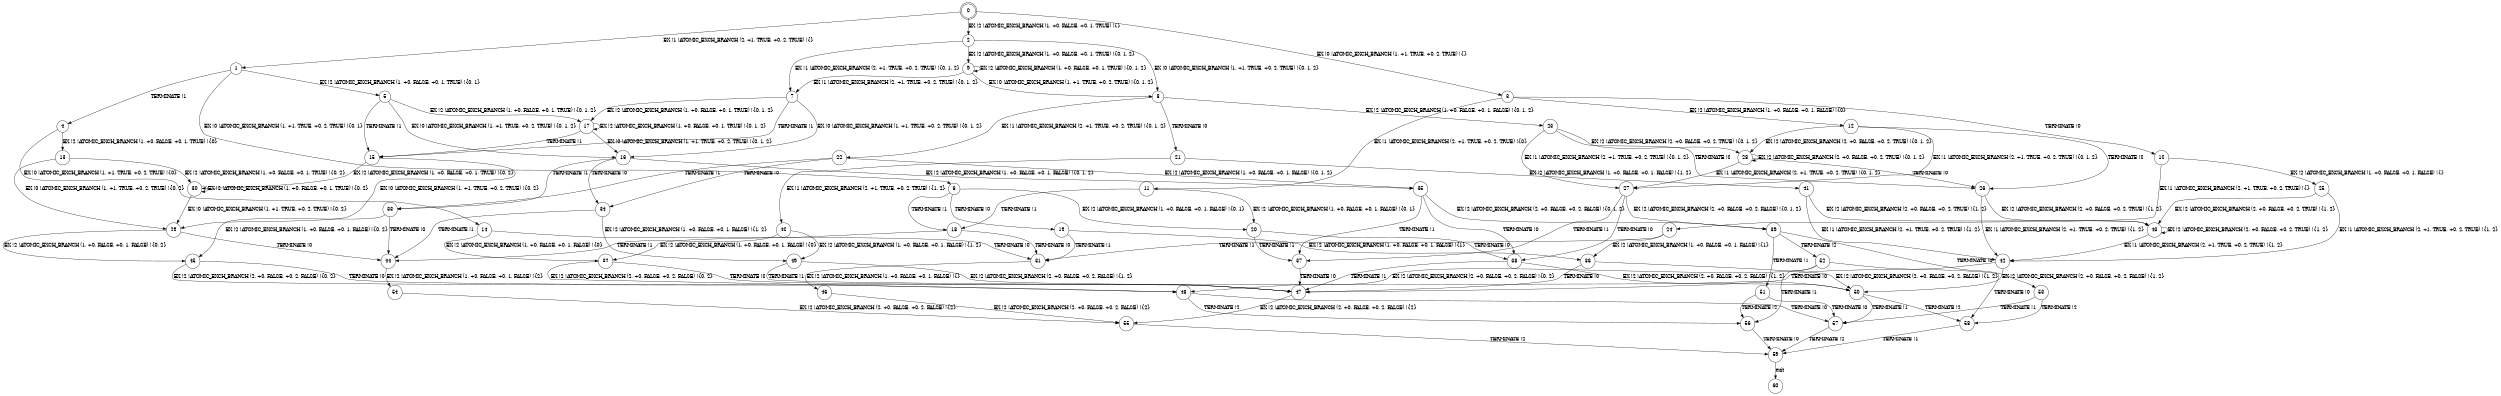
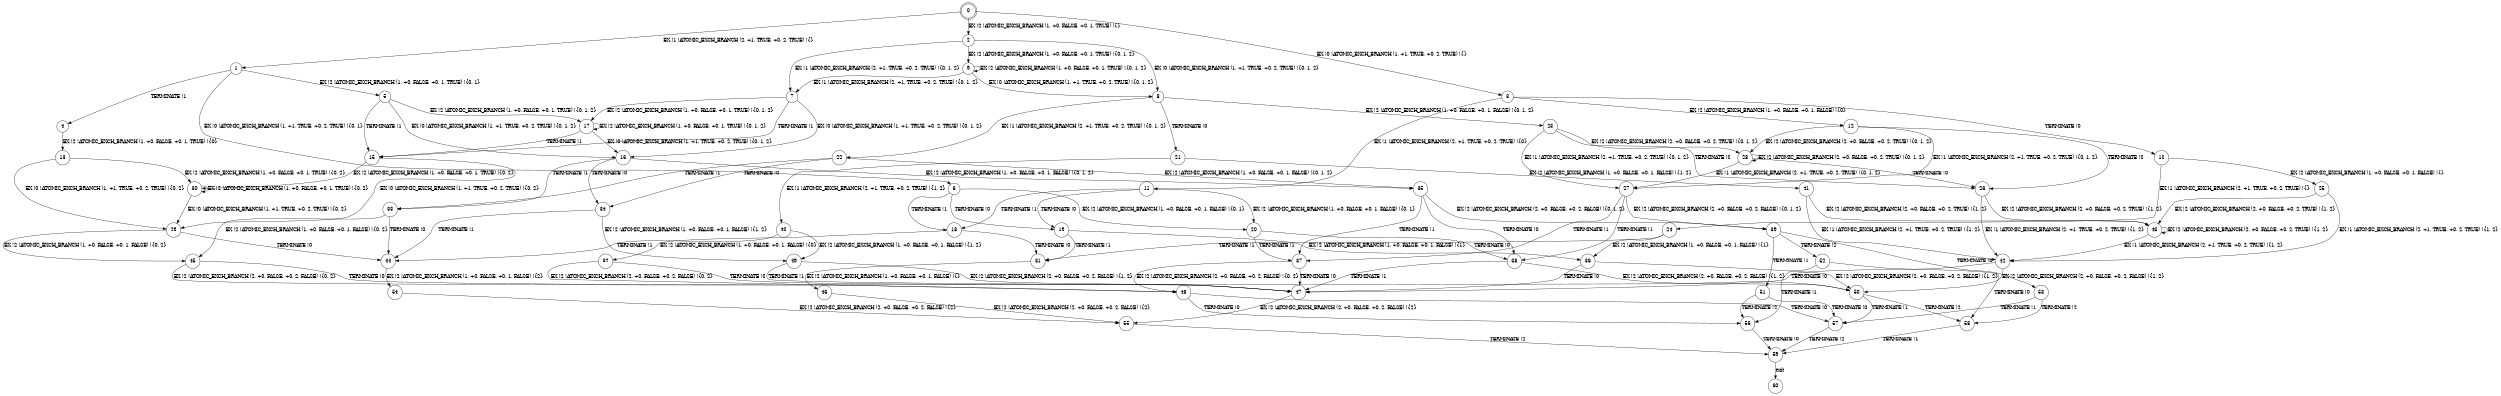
none -> (1074, 195)
(484, 230) -> none
(1635, 230) -> (1635, 230)
(1504, 269) -> (1189, 265)
(1222, 308) -> (1222, 308)
